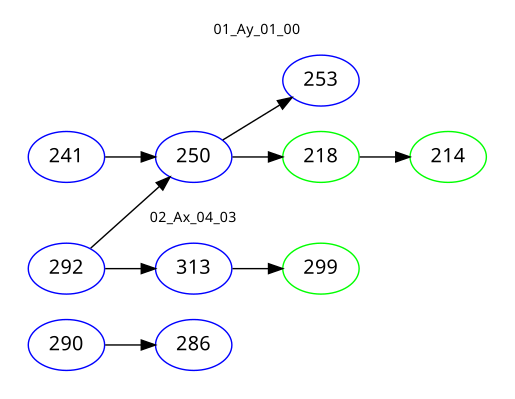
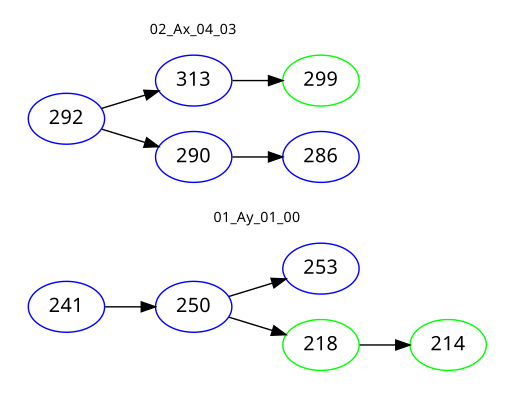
(125, 217) -> (123, 136)
